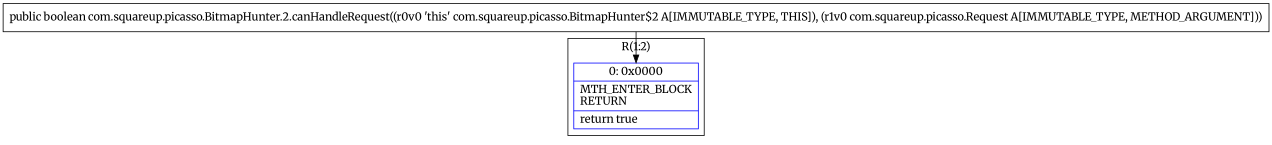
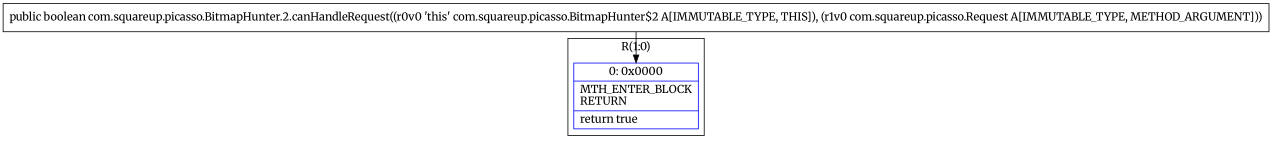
(636, 47) -> (636, 47)
